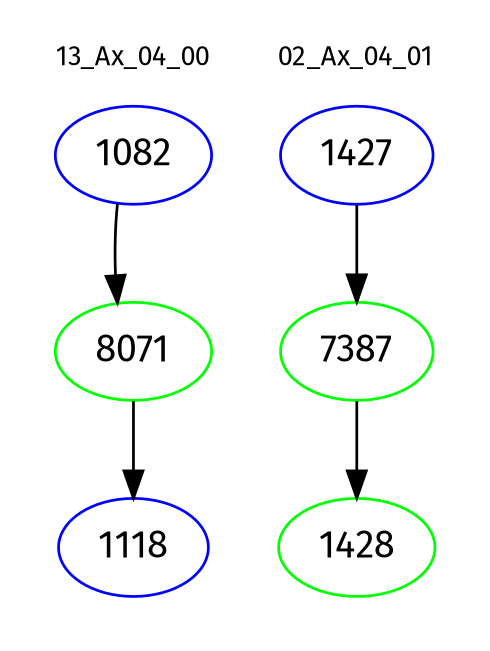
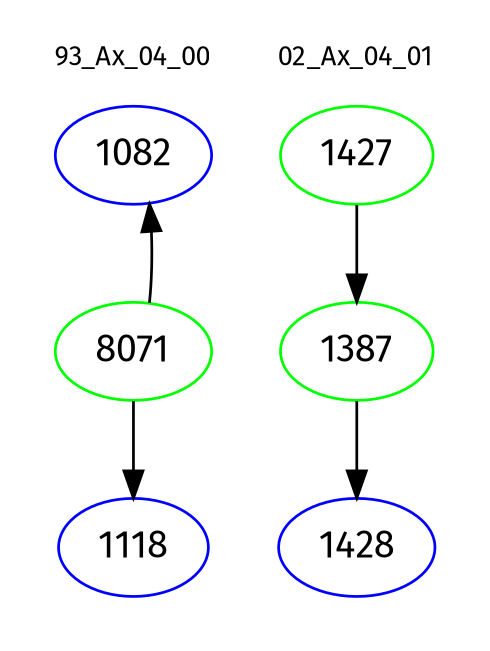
(133, 59) -> (133, 59)
(357, 155) -> (357, 155)
(115, 240) -> (152, 267)
(357, 351) -> (357, 351)
(357, 547) -> (357, 547)
